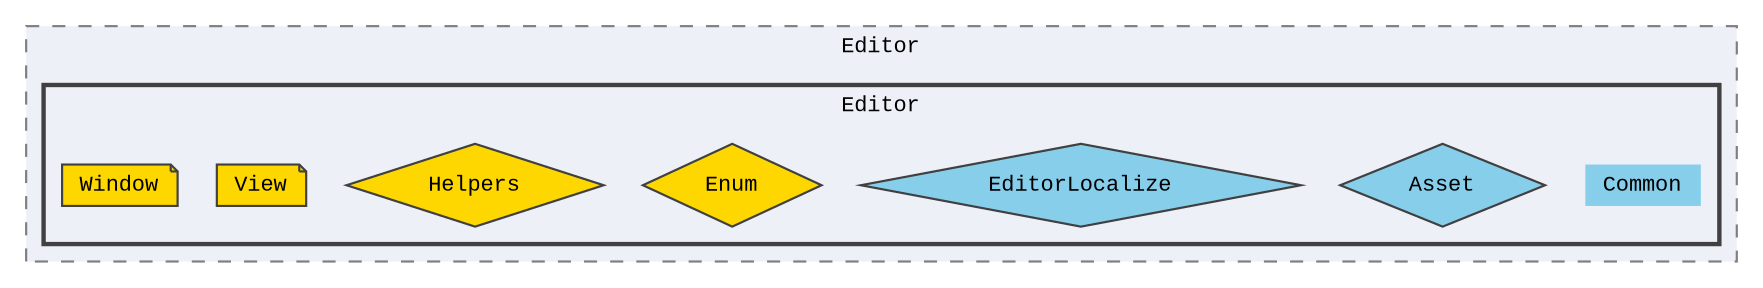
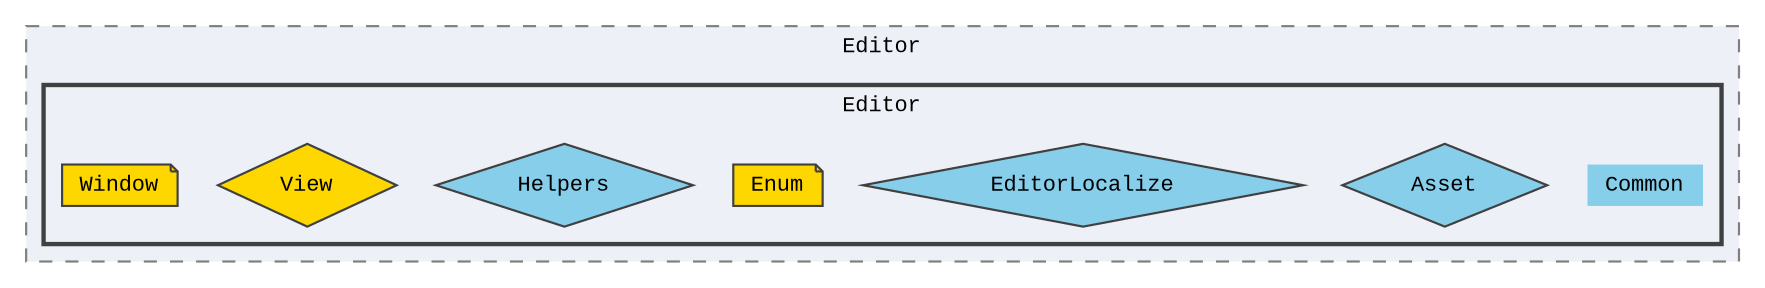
(262, 185) -> (307, 185)
(475, 185) -> (564, 185)
(732, 185) -> (778, 185)
